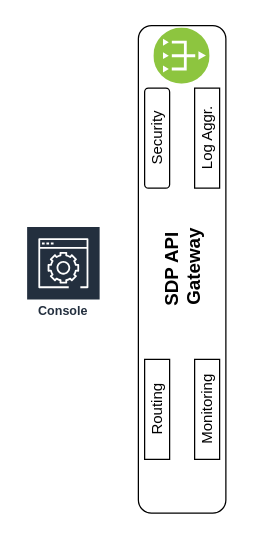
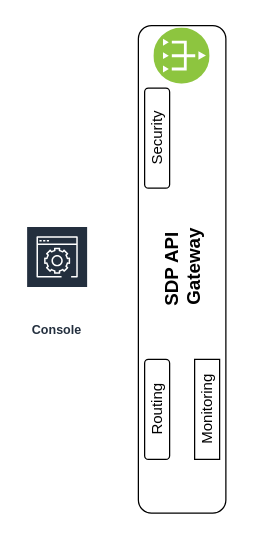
(207, 138) -> none
(63, 288) -> (57, 307)
(157, 409) -> (157, 409)
